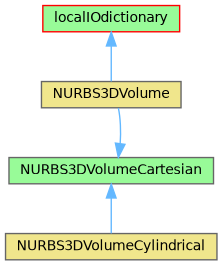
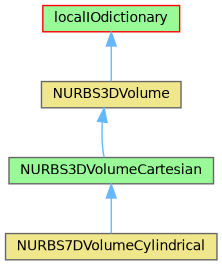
(120, 126) -> (102, 140)
(111, 247) -> (111, 247)
